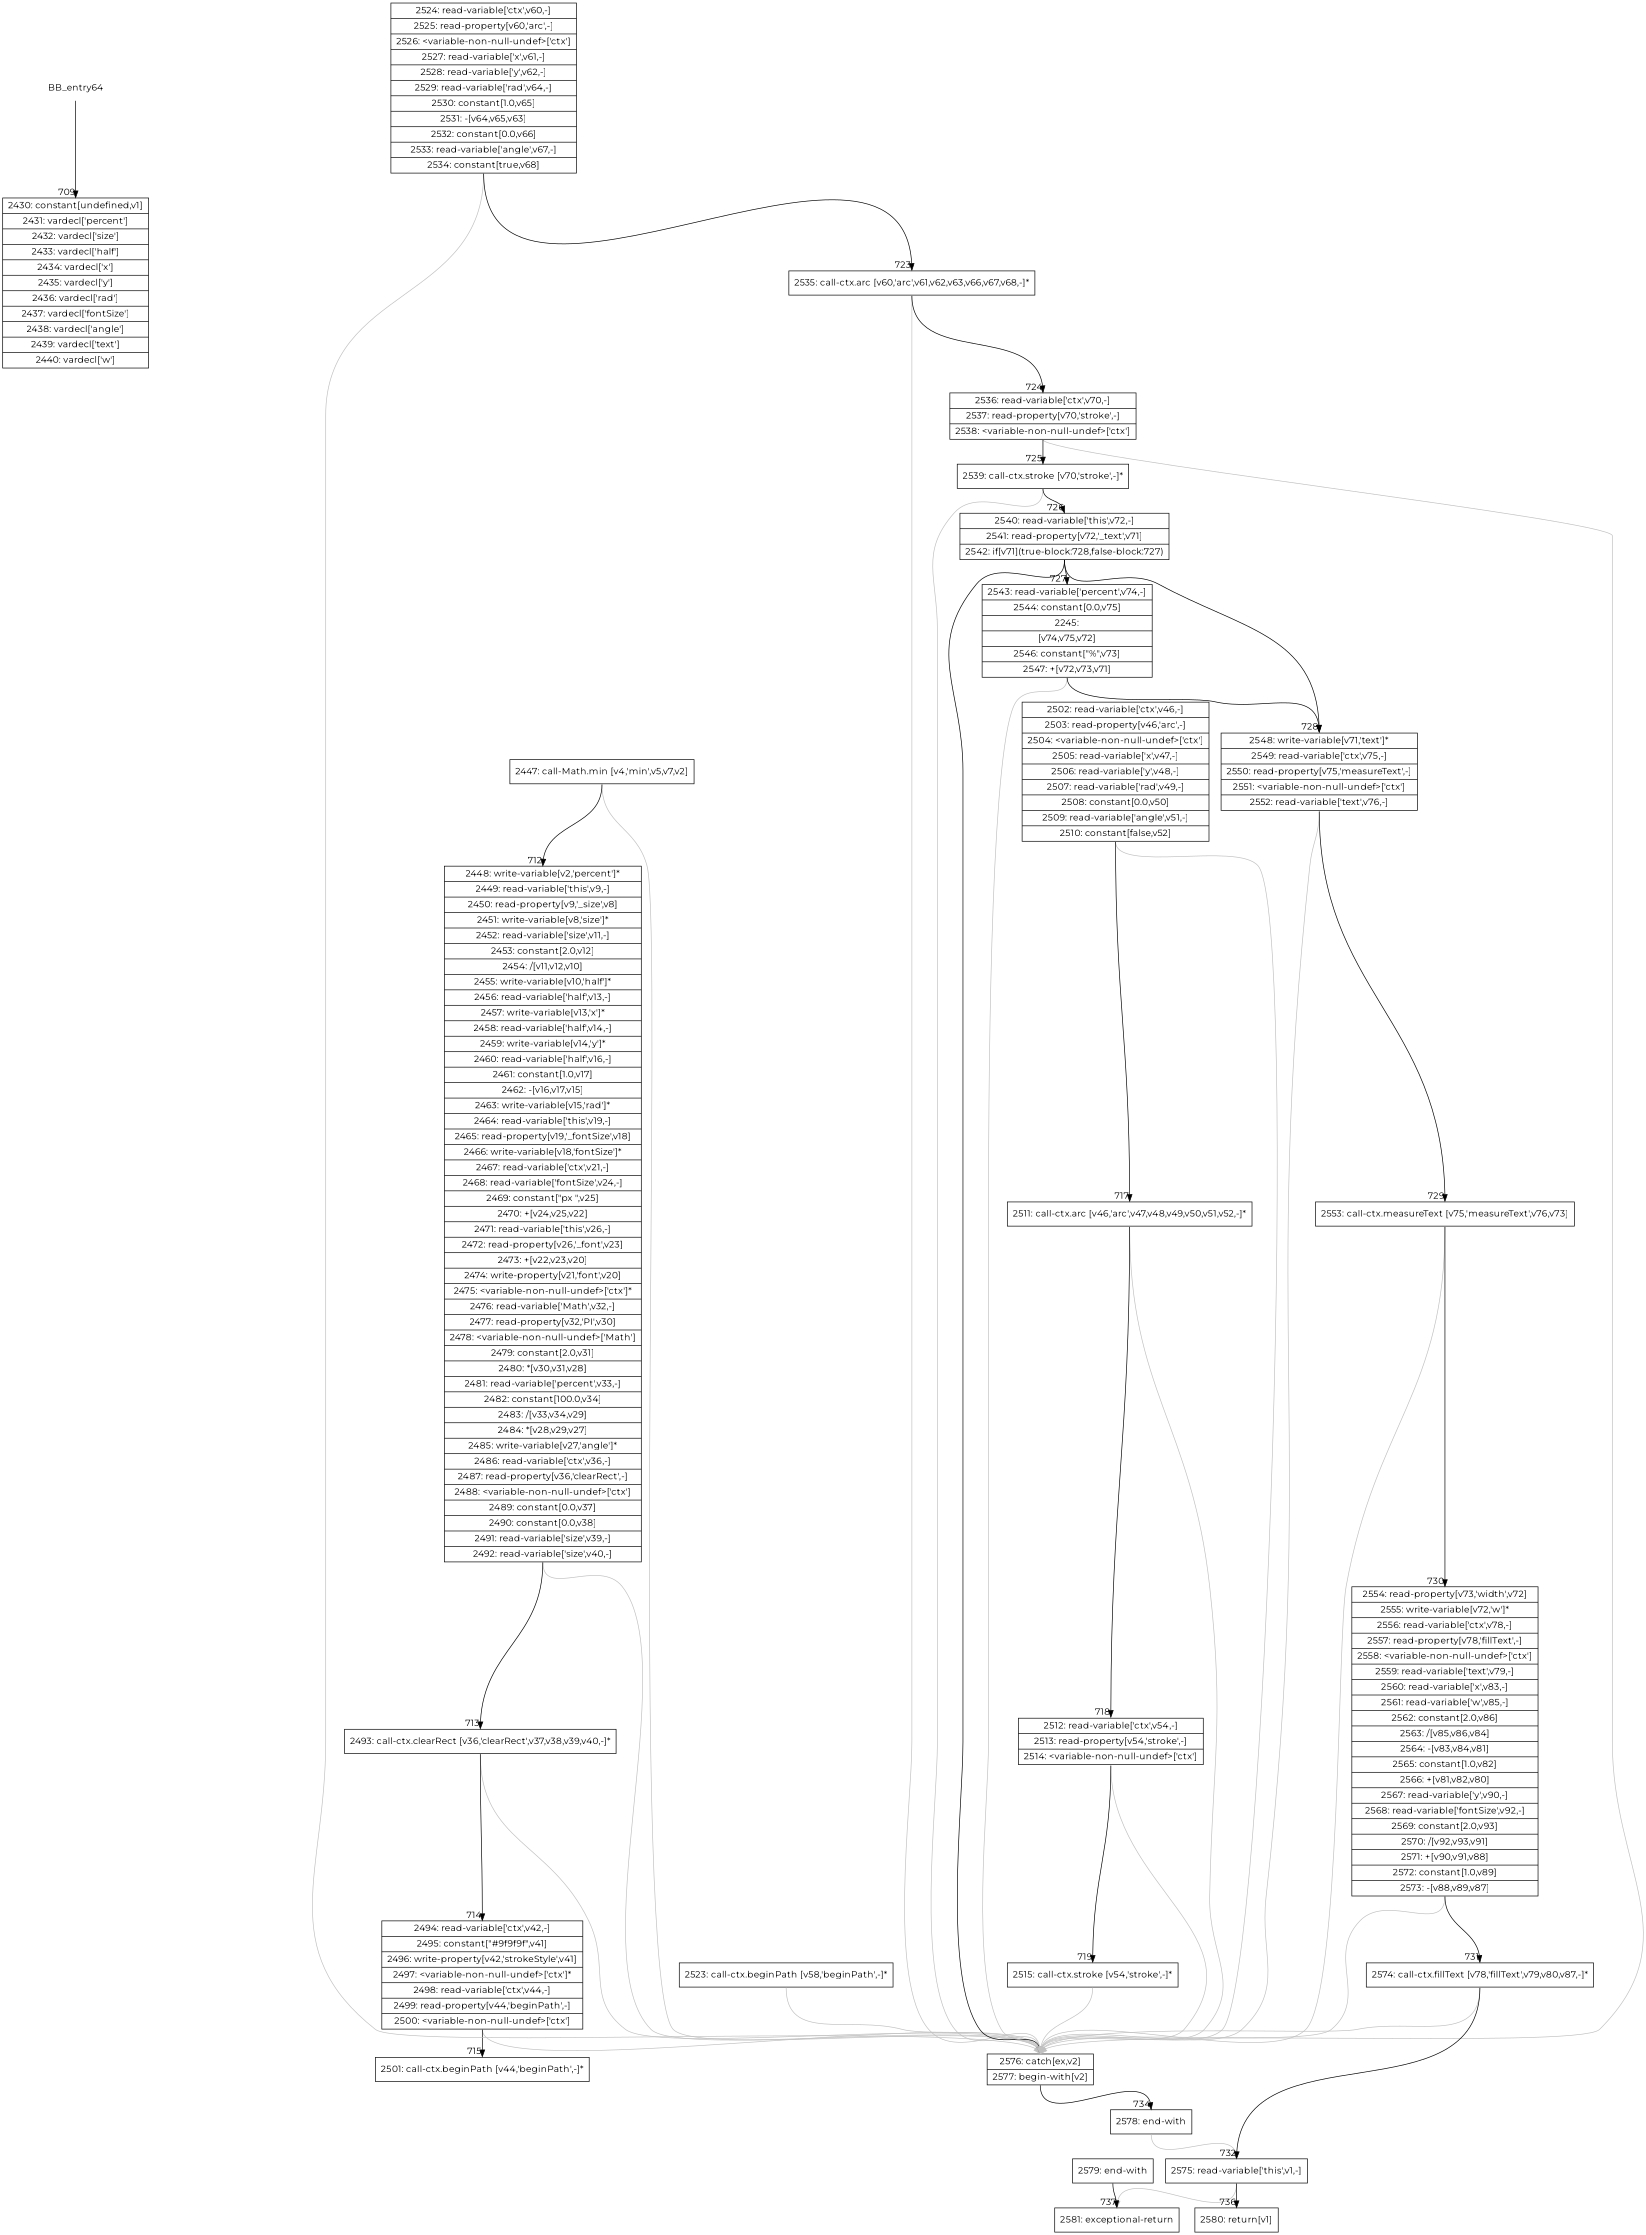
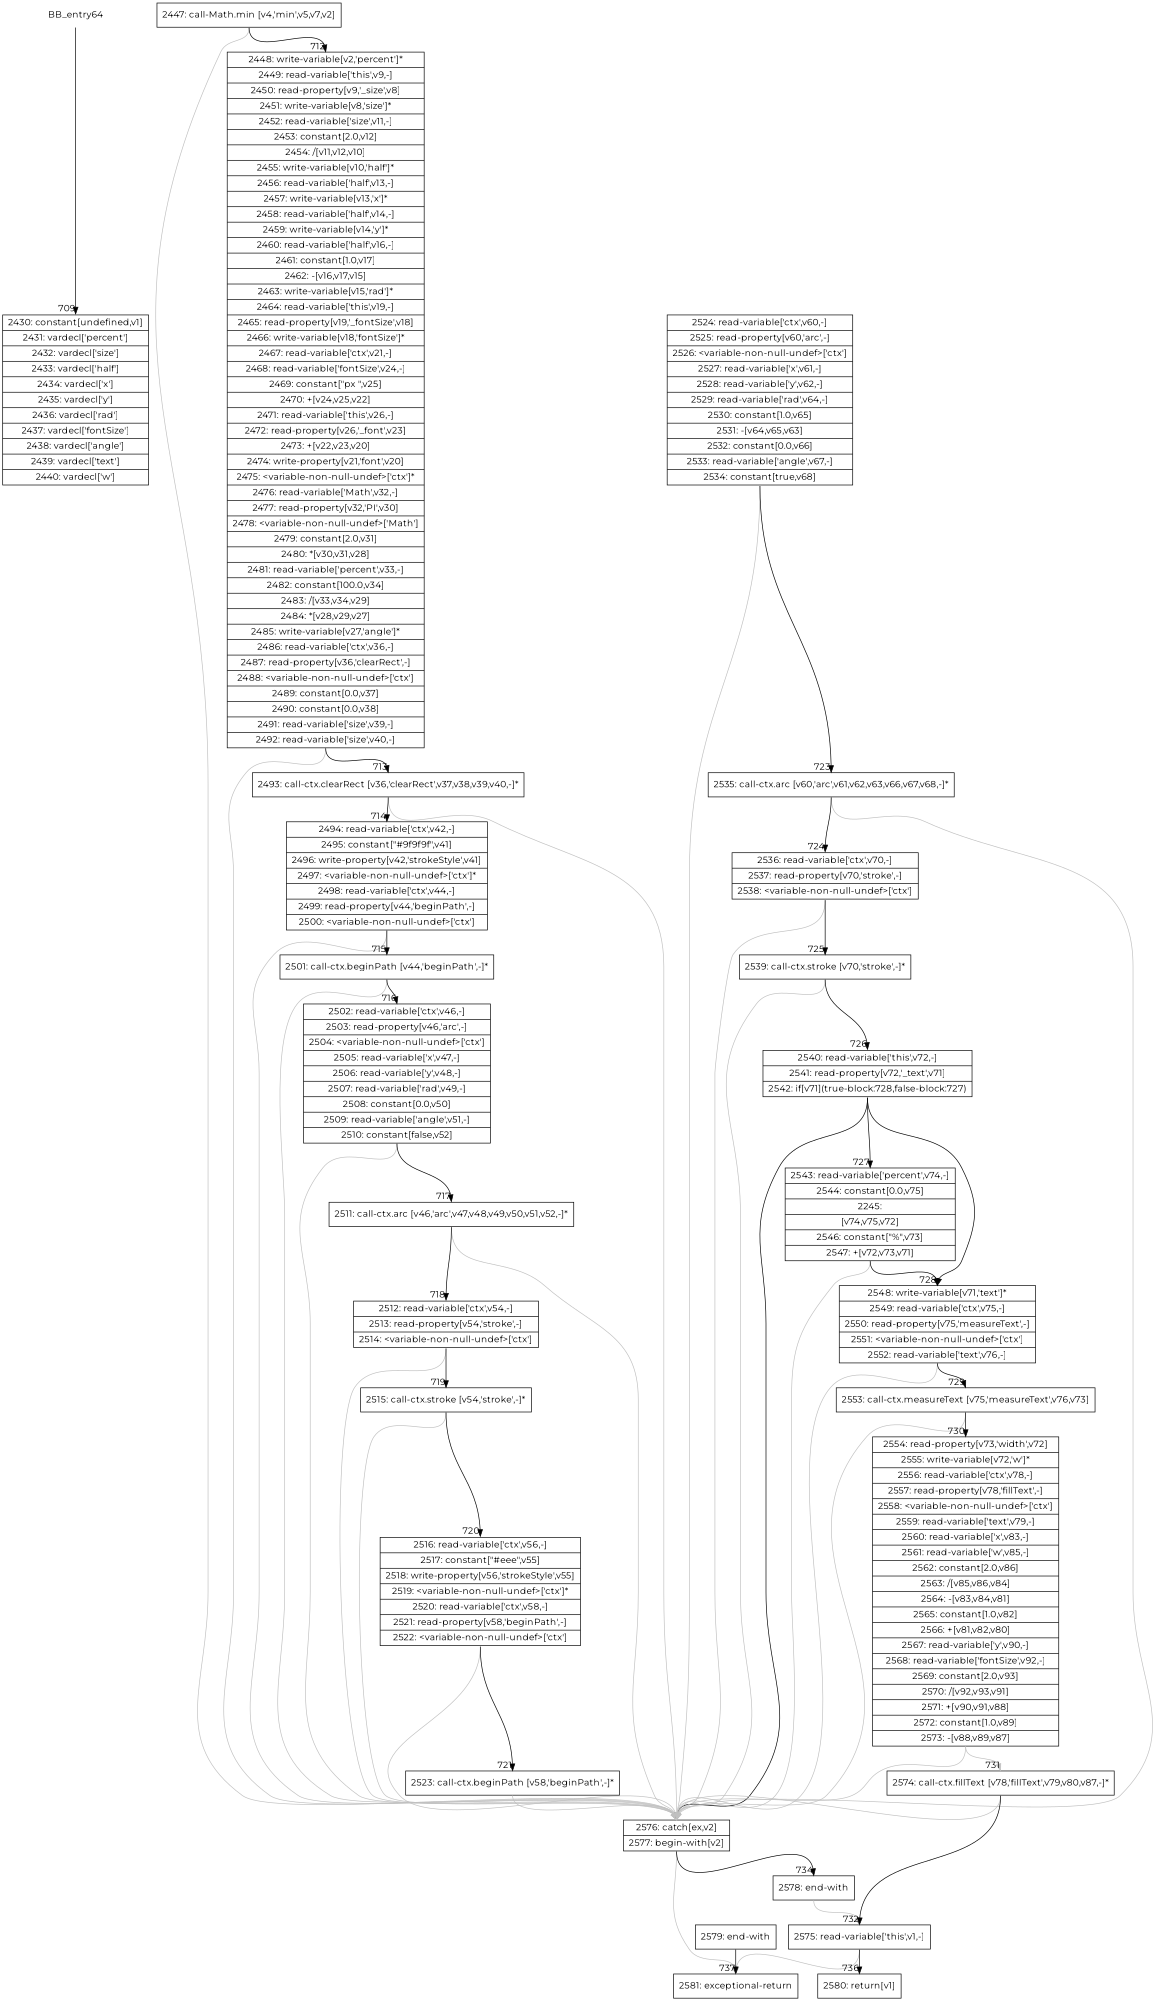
none -> (390, 989)
none -> (285, 1529)
none -> (480, 1591)
none -> (677, 1927)
(1460, 1927) -> (980, 1758)
